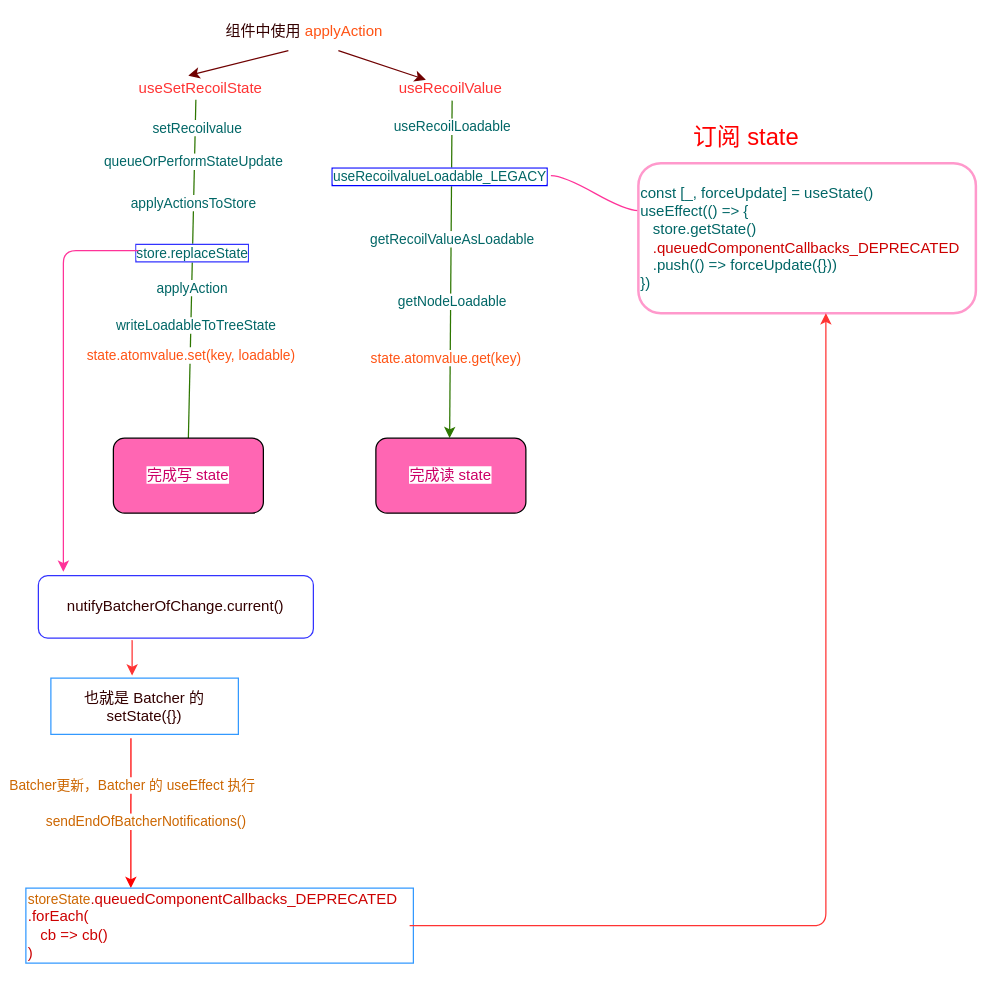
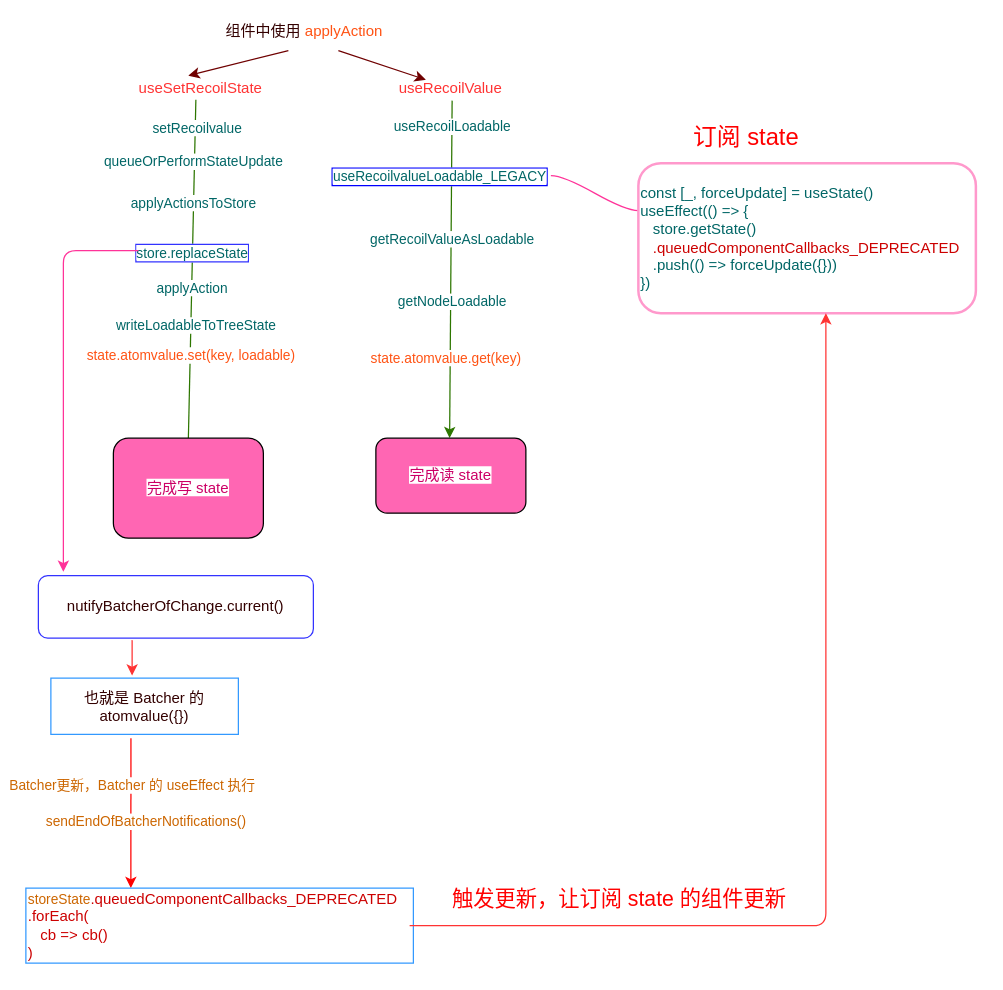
(188, 476) -> (188, 488)
(144, 707) -> (144, 707)
none -> (619, 901)
